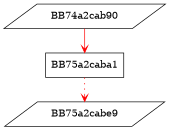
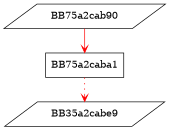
(85, 16) -> (85, 16)
(85, 114) -> (85, 114)
